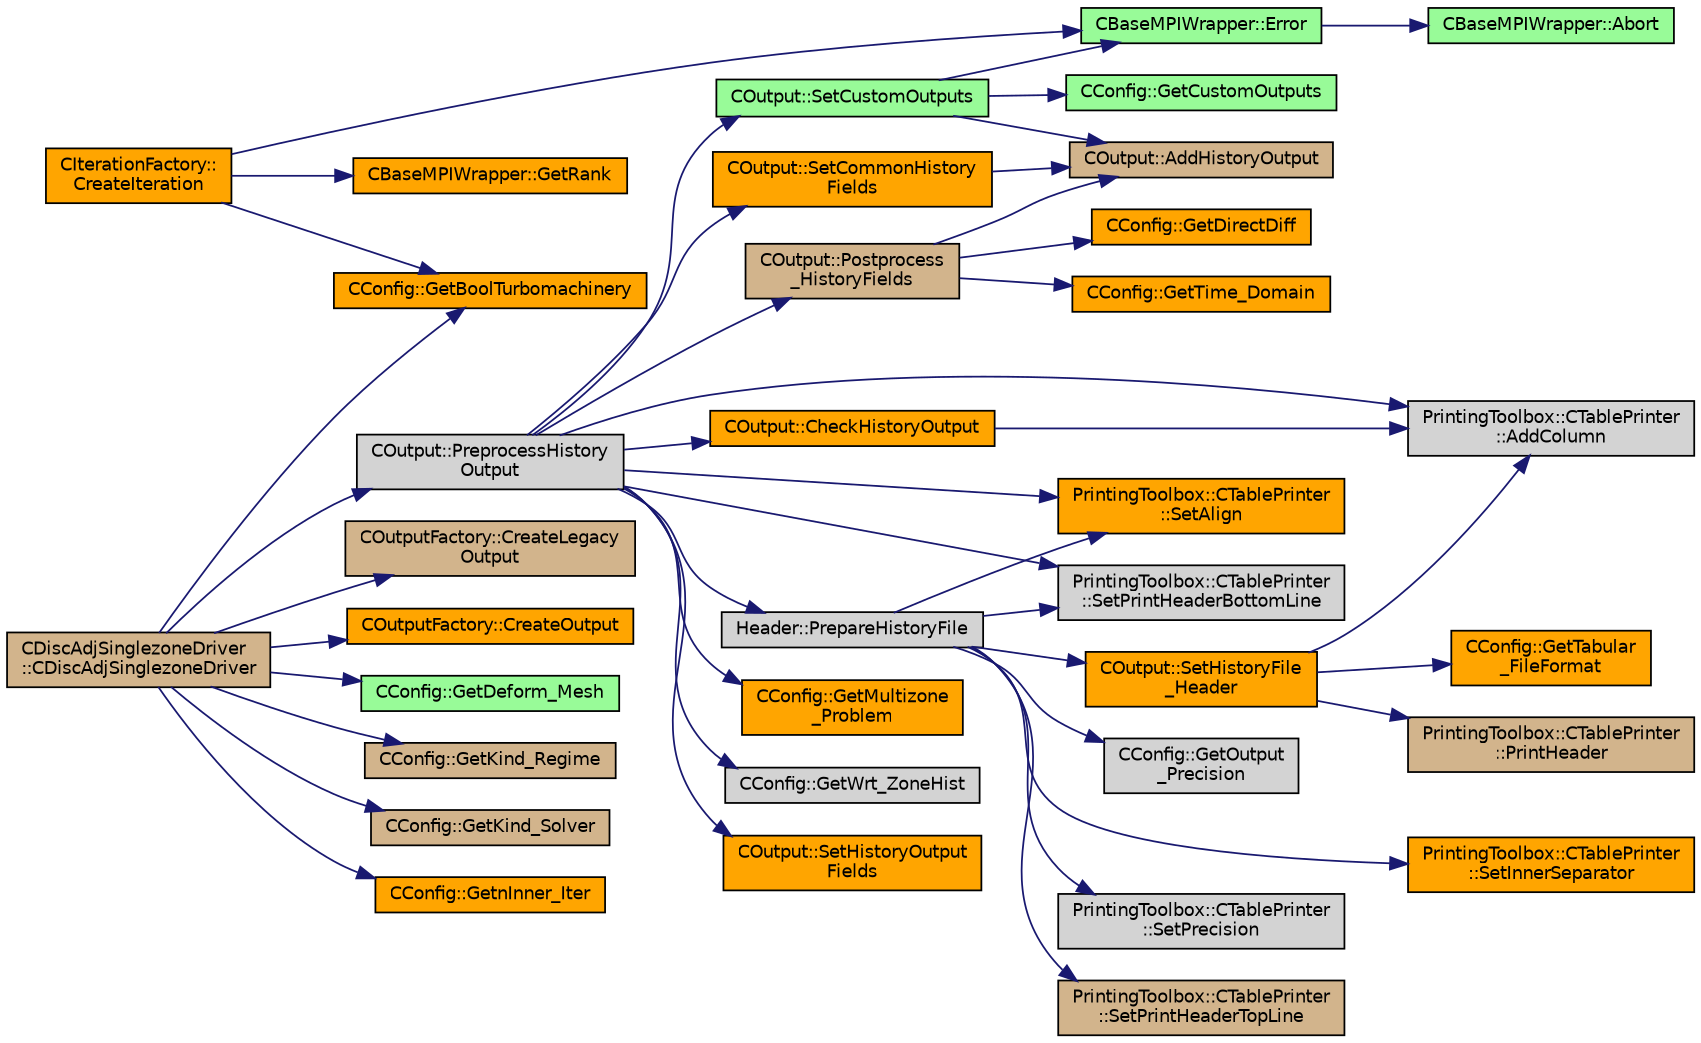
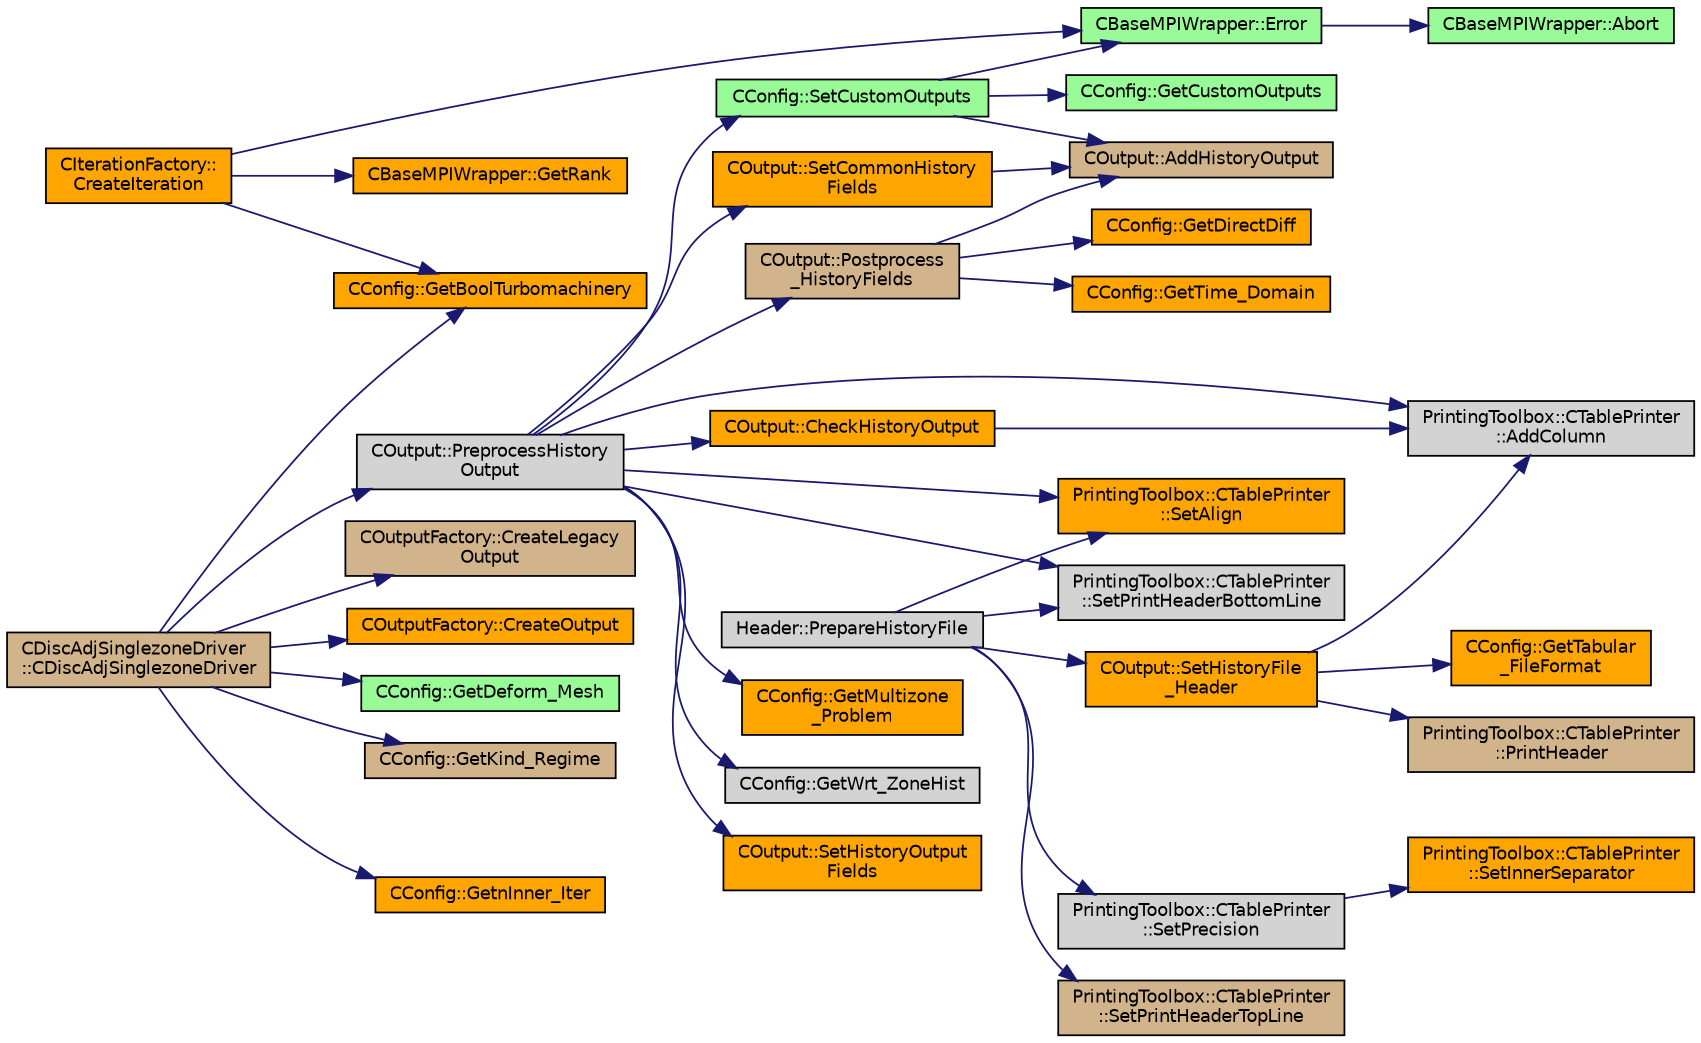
(852, 98) -> (852, 98)
(692, 570) -> none
(1201, 766) -> none
(490, 828) -> none
(1125, 835) -> (1367, 895)
